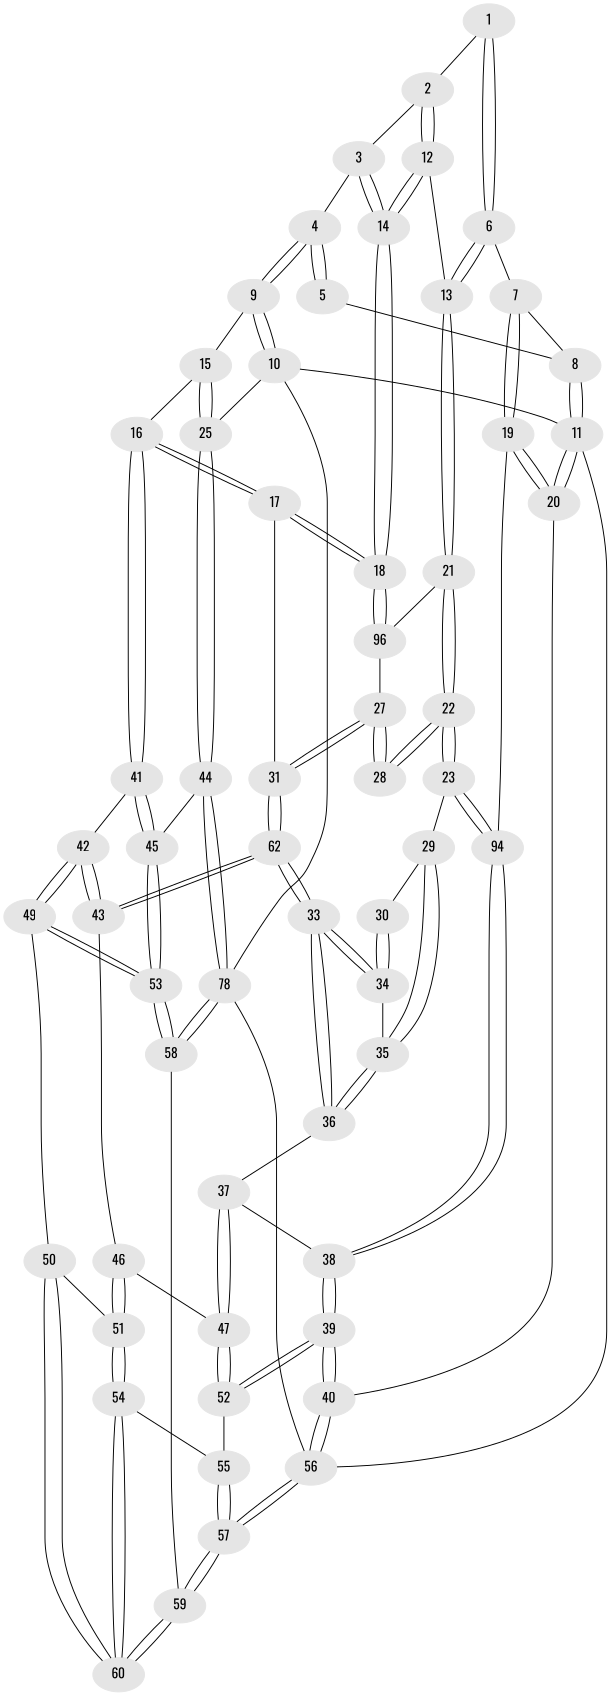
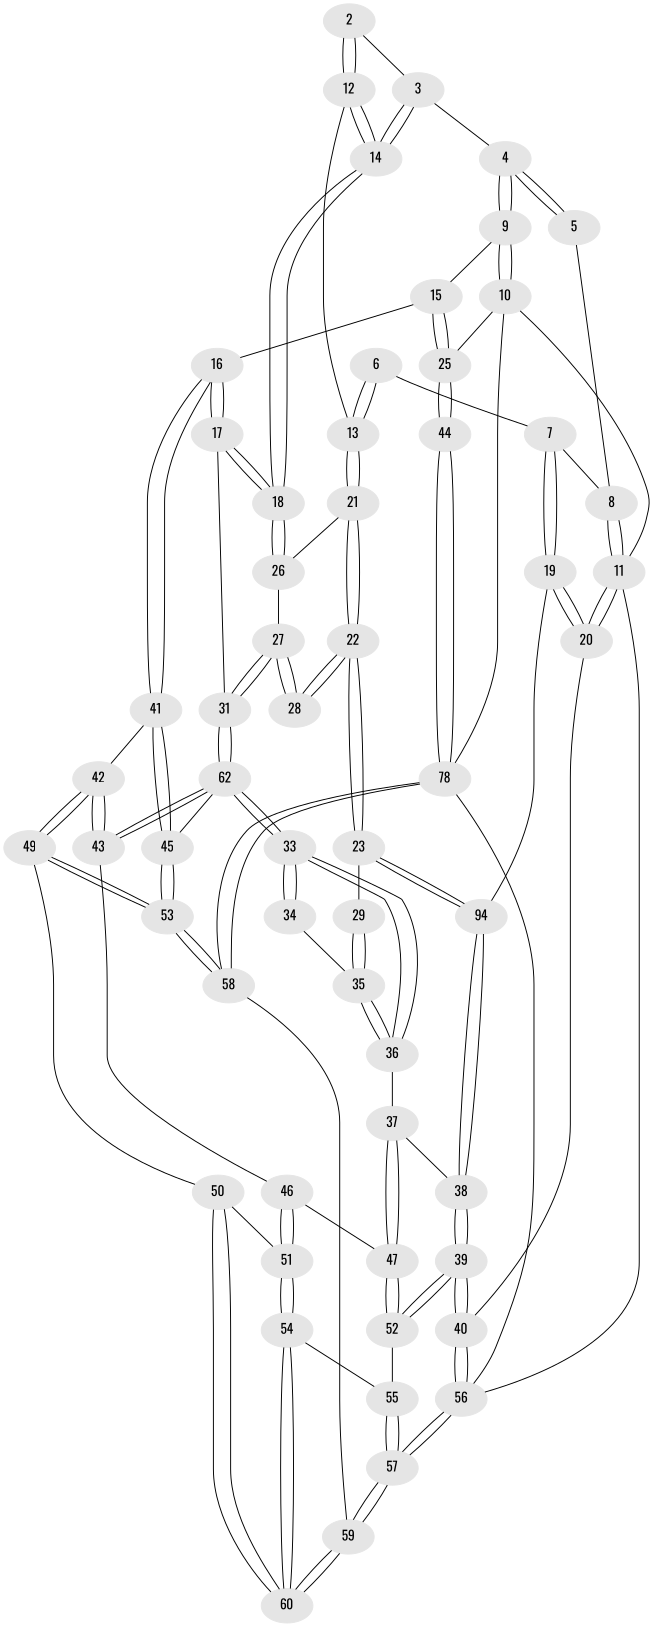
(489, 21) -> none
(380, 641) -> (278, 572)
(179, 813) -> (196, 813)
(383, 917) -> none
